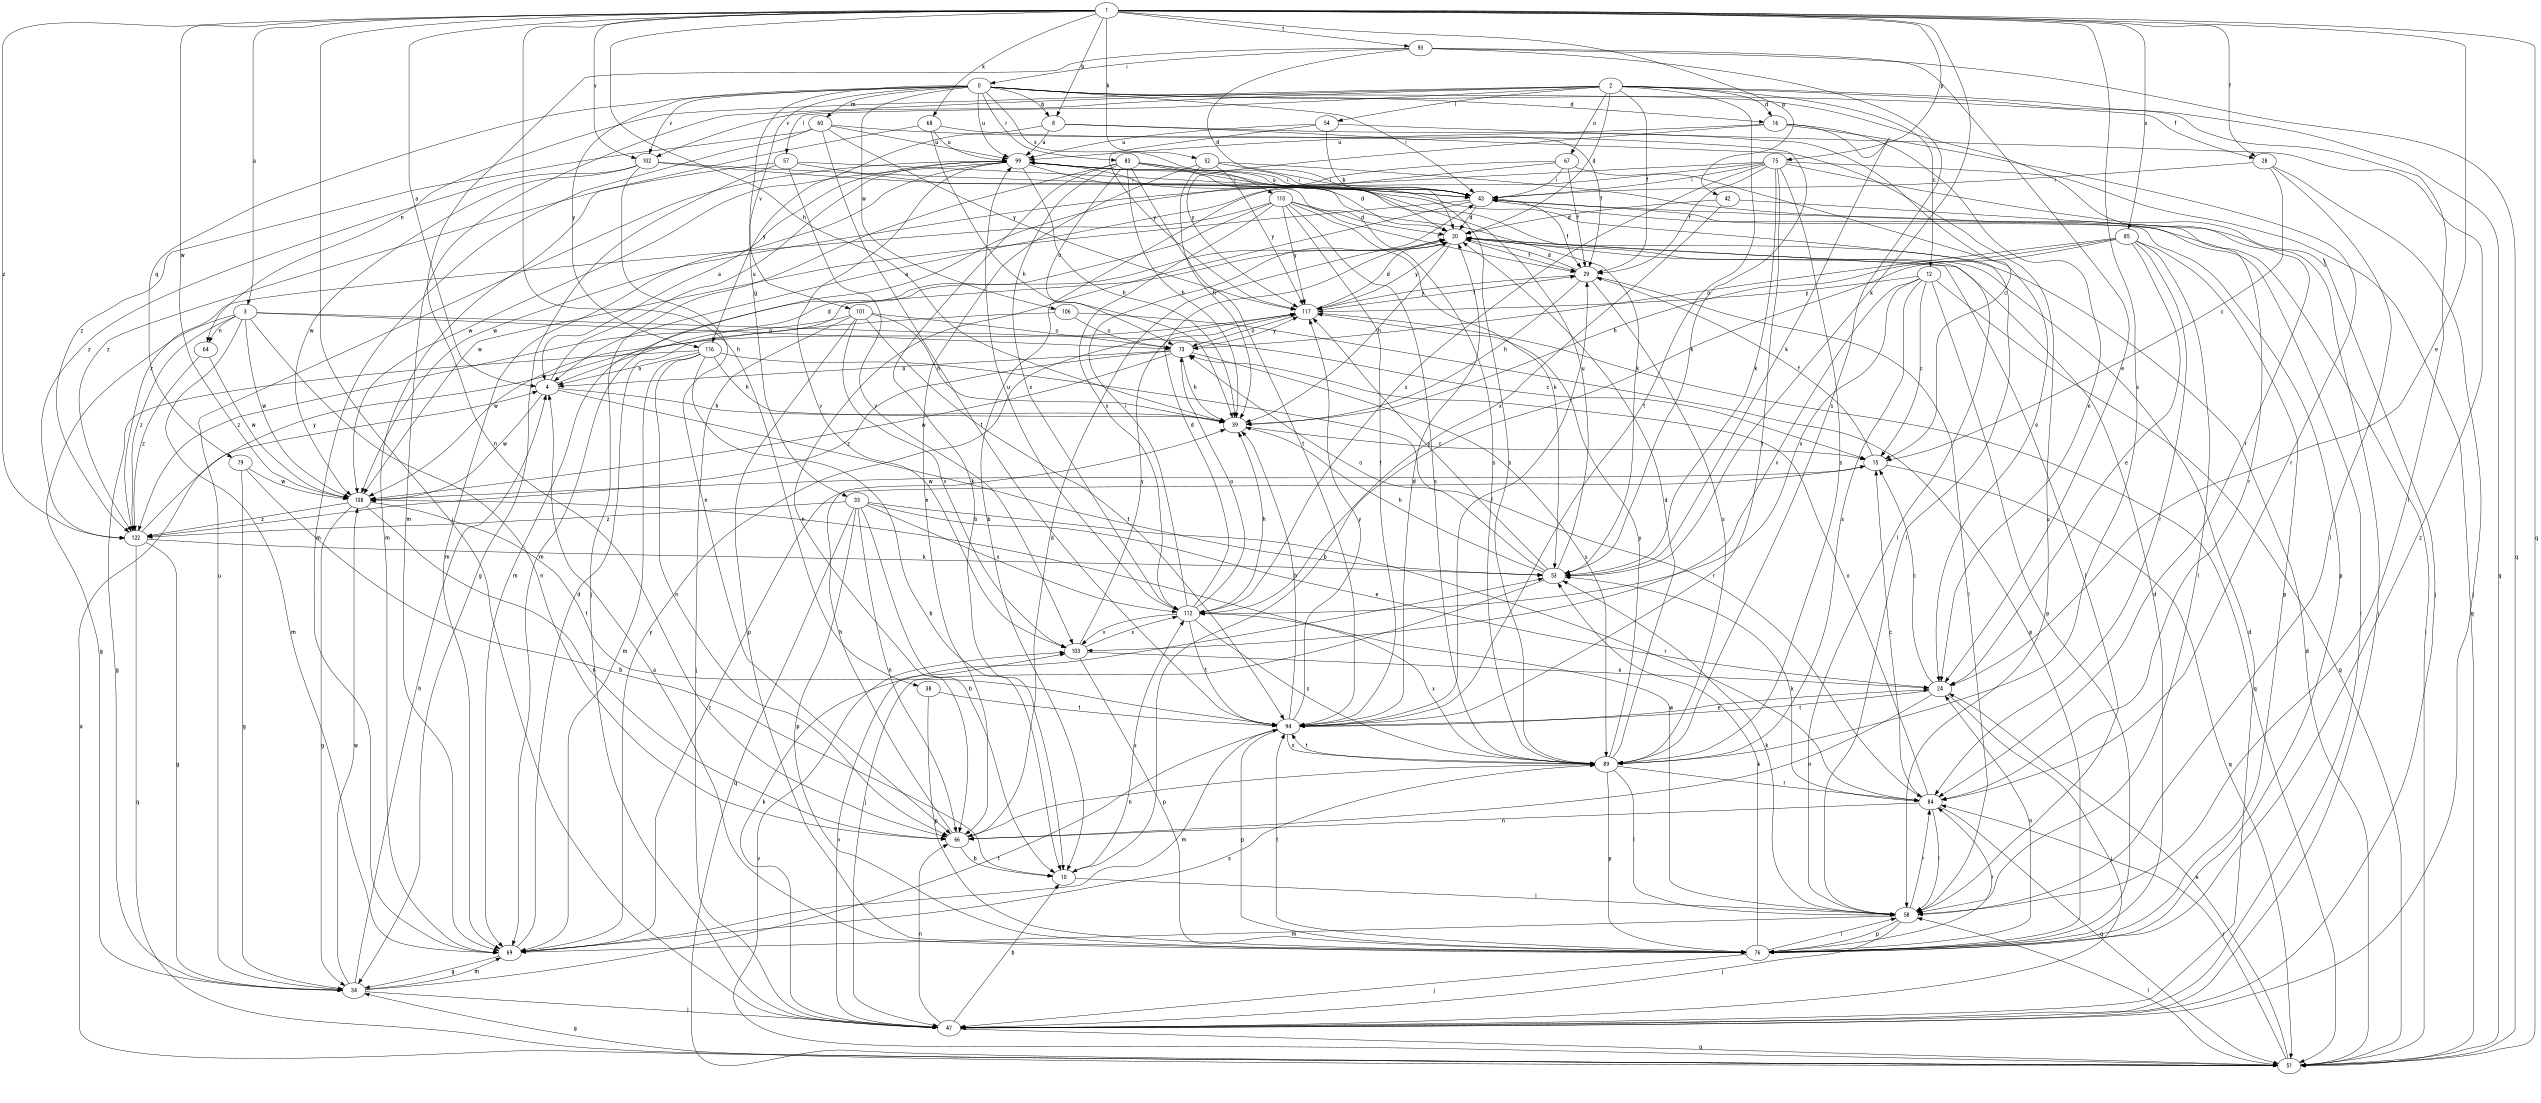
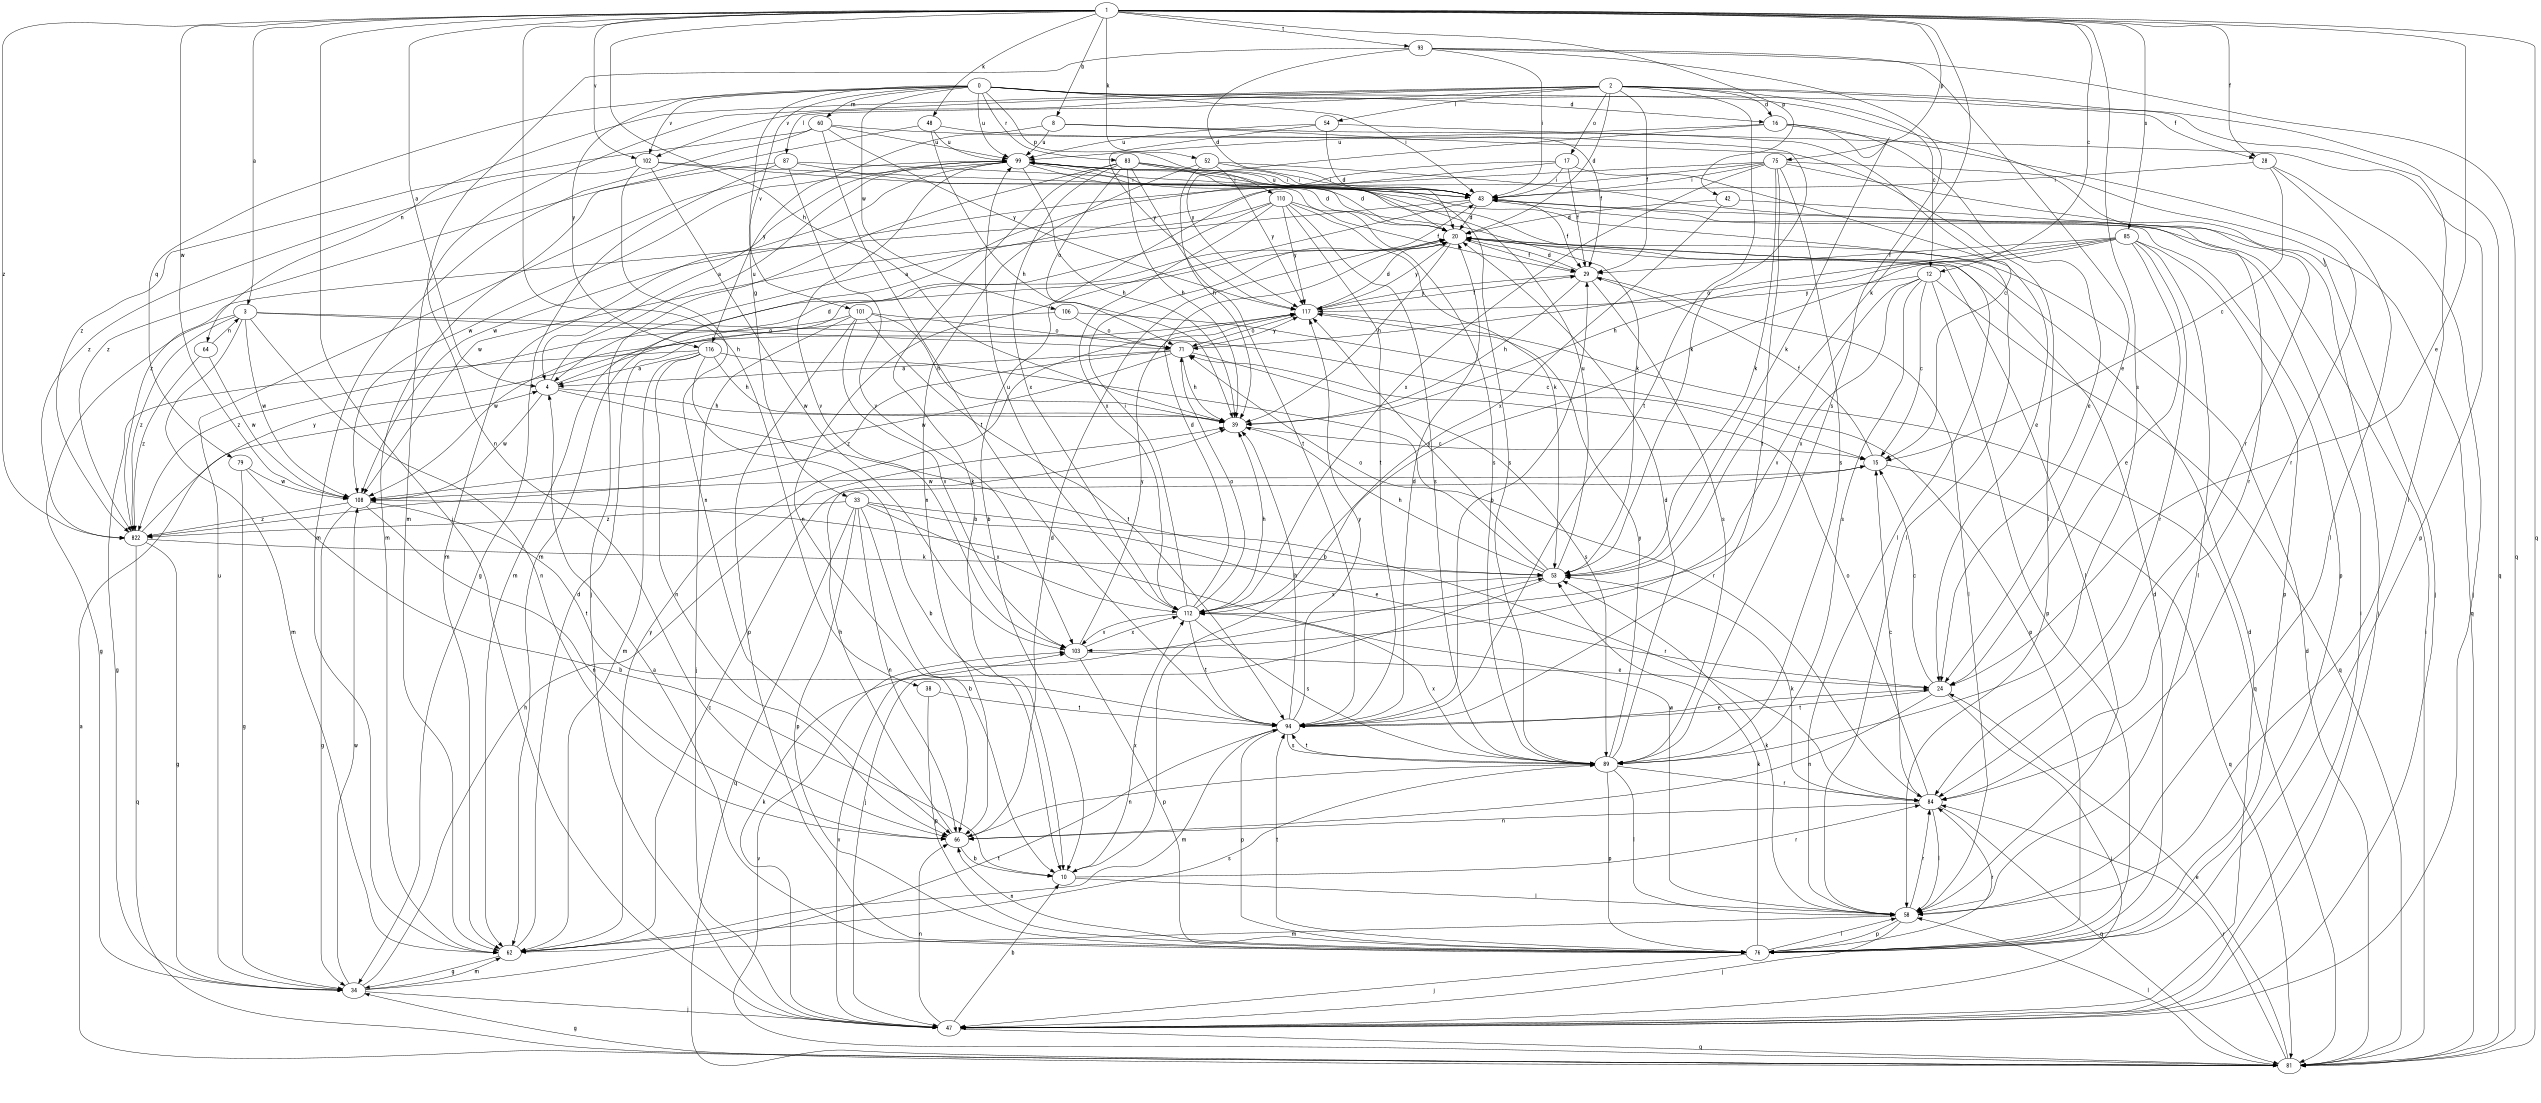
none -> (2084, 33)
(1201, 58) -> (1542, 100)
(1021, 95) -> none
(930, 124) -> (930, 124)
(1035, 142) -> (1035, 142)
(786, 161) -> (786, 161)
(1567, 161) -> (1567, 161)
(1344, 180) -> (1344, 180)
(1687, 217) -> (1859, 255)
(1357, 220) -> (1314, 193)
(380, 260) -> (826, 439)
(220, 326) -> (224, 332)
(1182, 350) -> (1182, 350)
(1492, 500) -> (1492, 500)
(2048, 519) -> (2048, 519)
(136, 538) -> (136, 538)
(2421, 538) -> (2421, 538)
none -> (1372, 587)
(419, 676) -> (709, 588)
none -> (1498, 869)
(2022, 925) -> (1178, 938)
(510, 953) -> (510, 953)
(2289, 1066) -> (2289, 1066)
